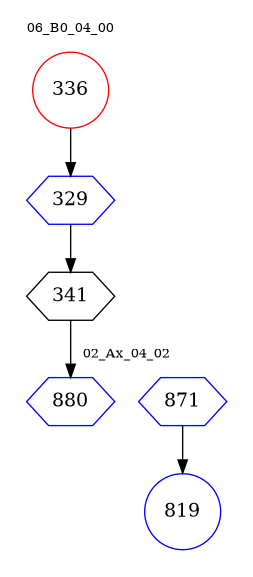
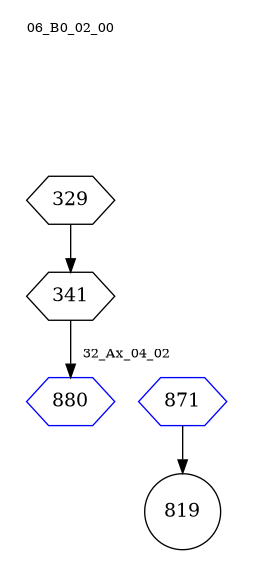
(71, 29) -> (71, 29)
(71, 90) -> none
(71, 200) -> (71, 200)
(127, 354) -> (127, 354)
(183, 512) -> (183, 512)
